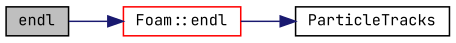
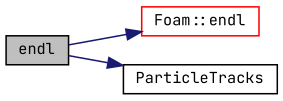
(260, 21) -> (88, 59)
